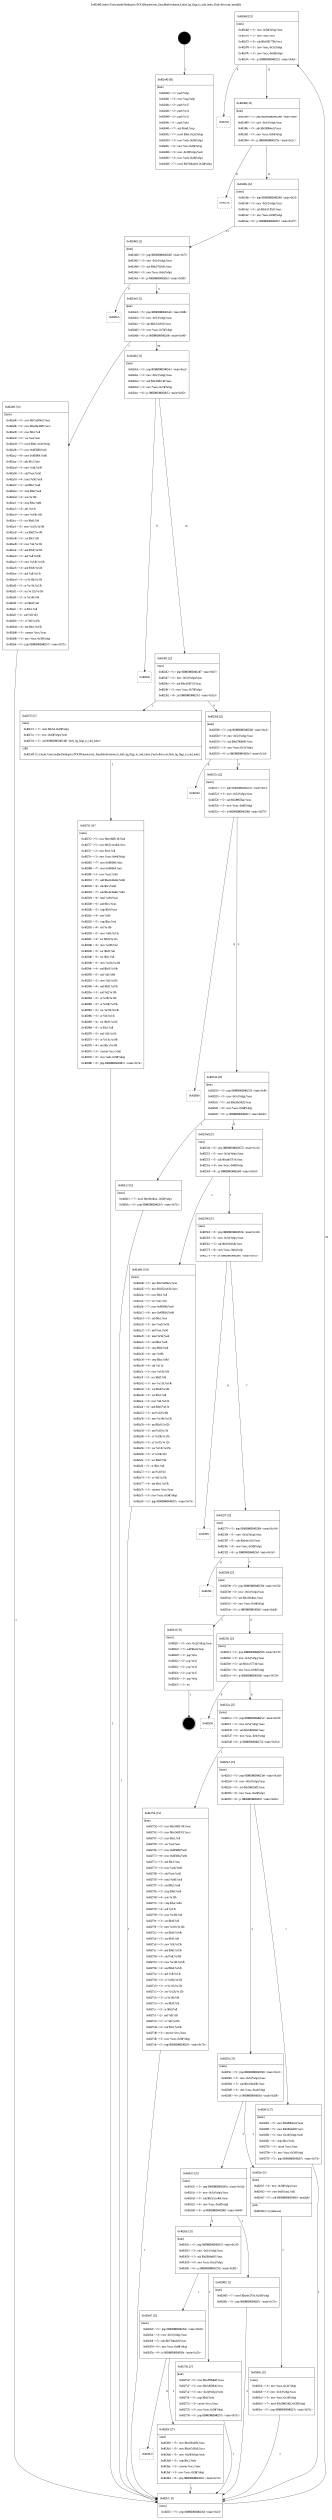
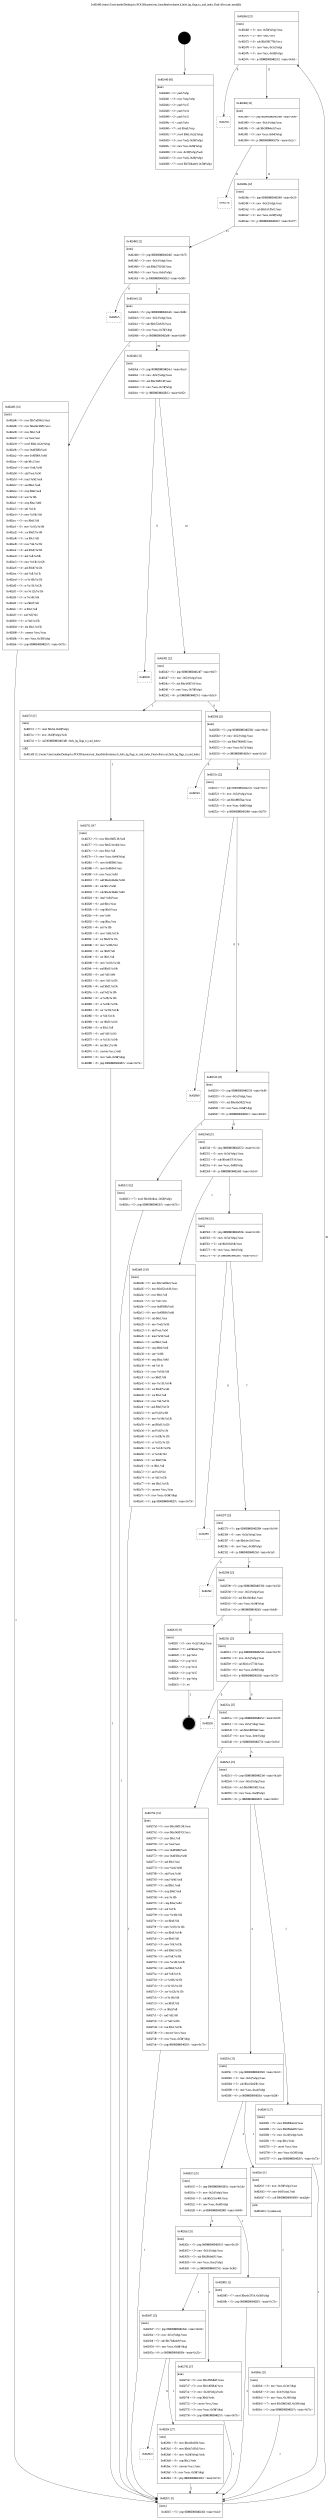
none -> (250, 1751)
